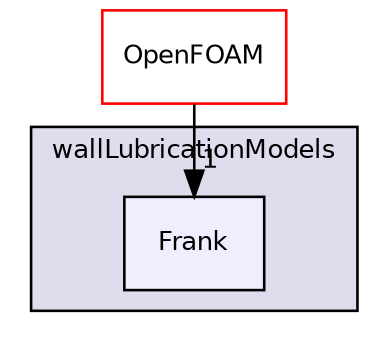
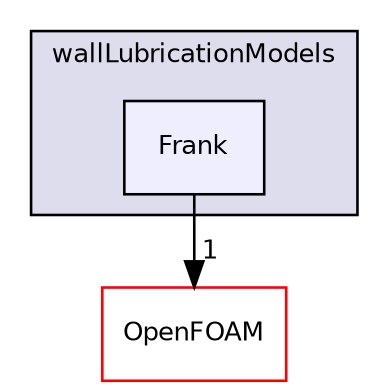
(194, 143) -> (194, 232)
